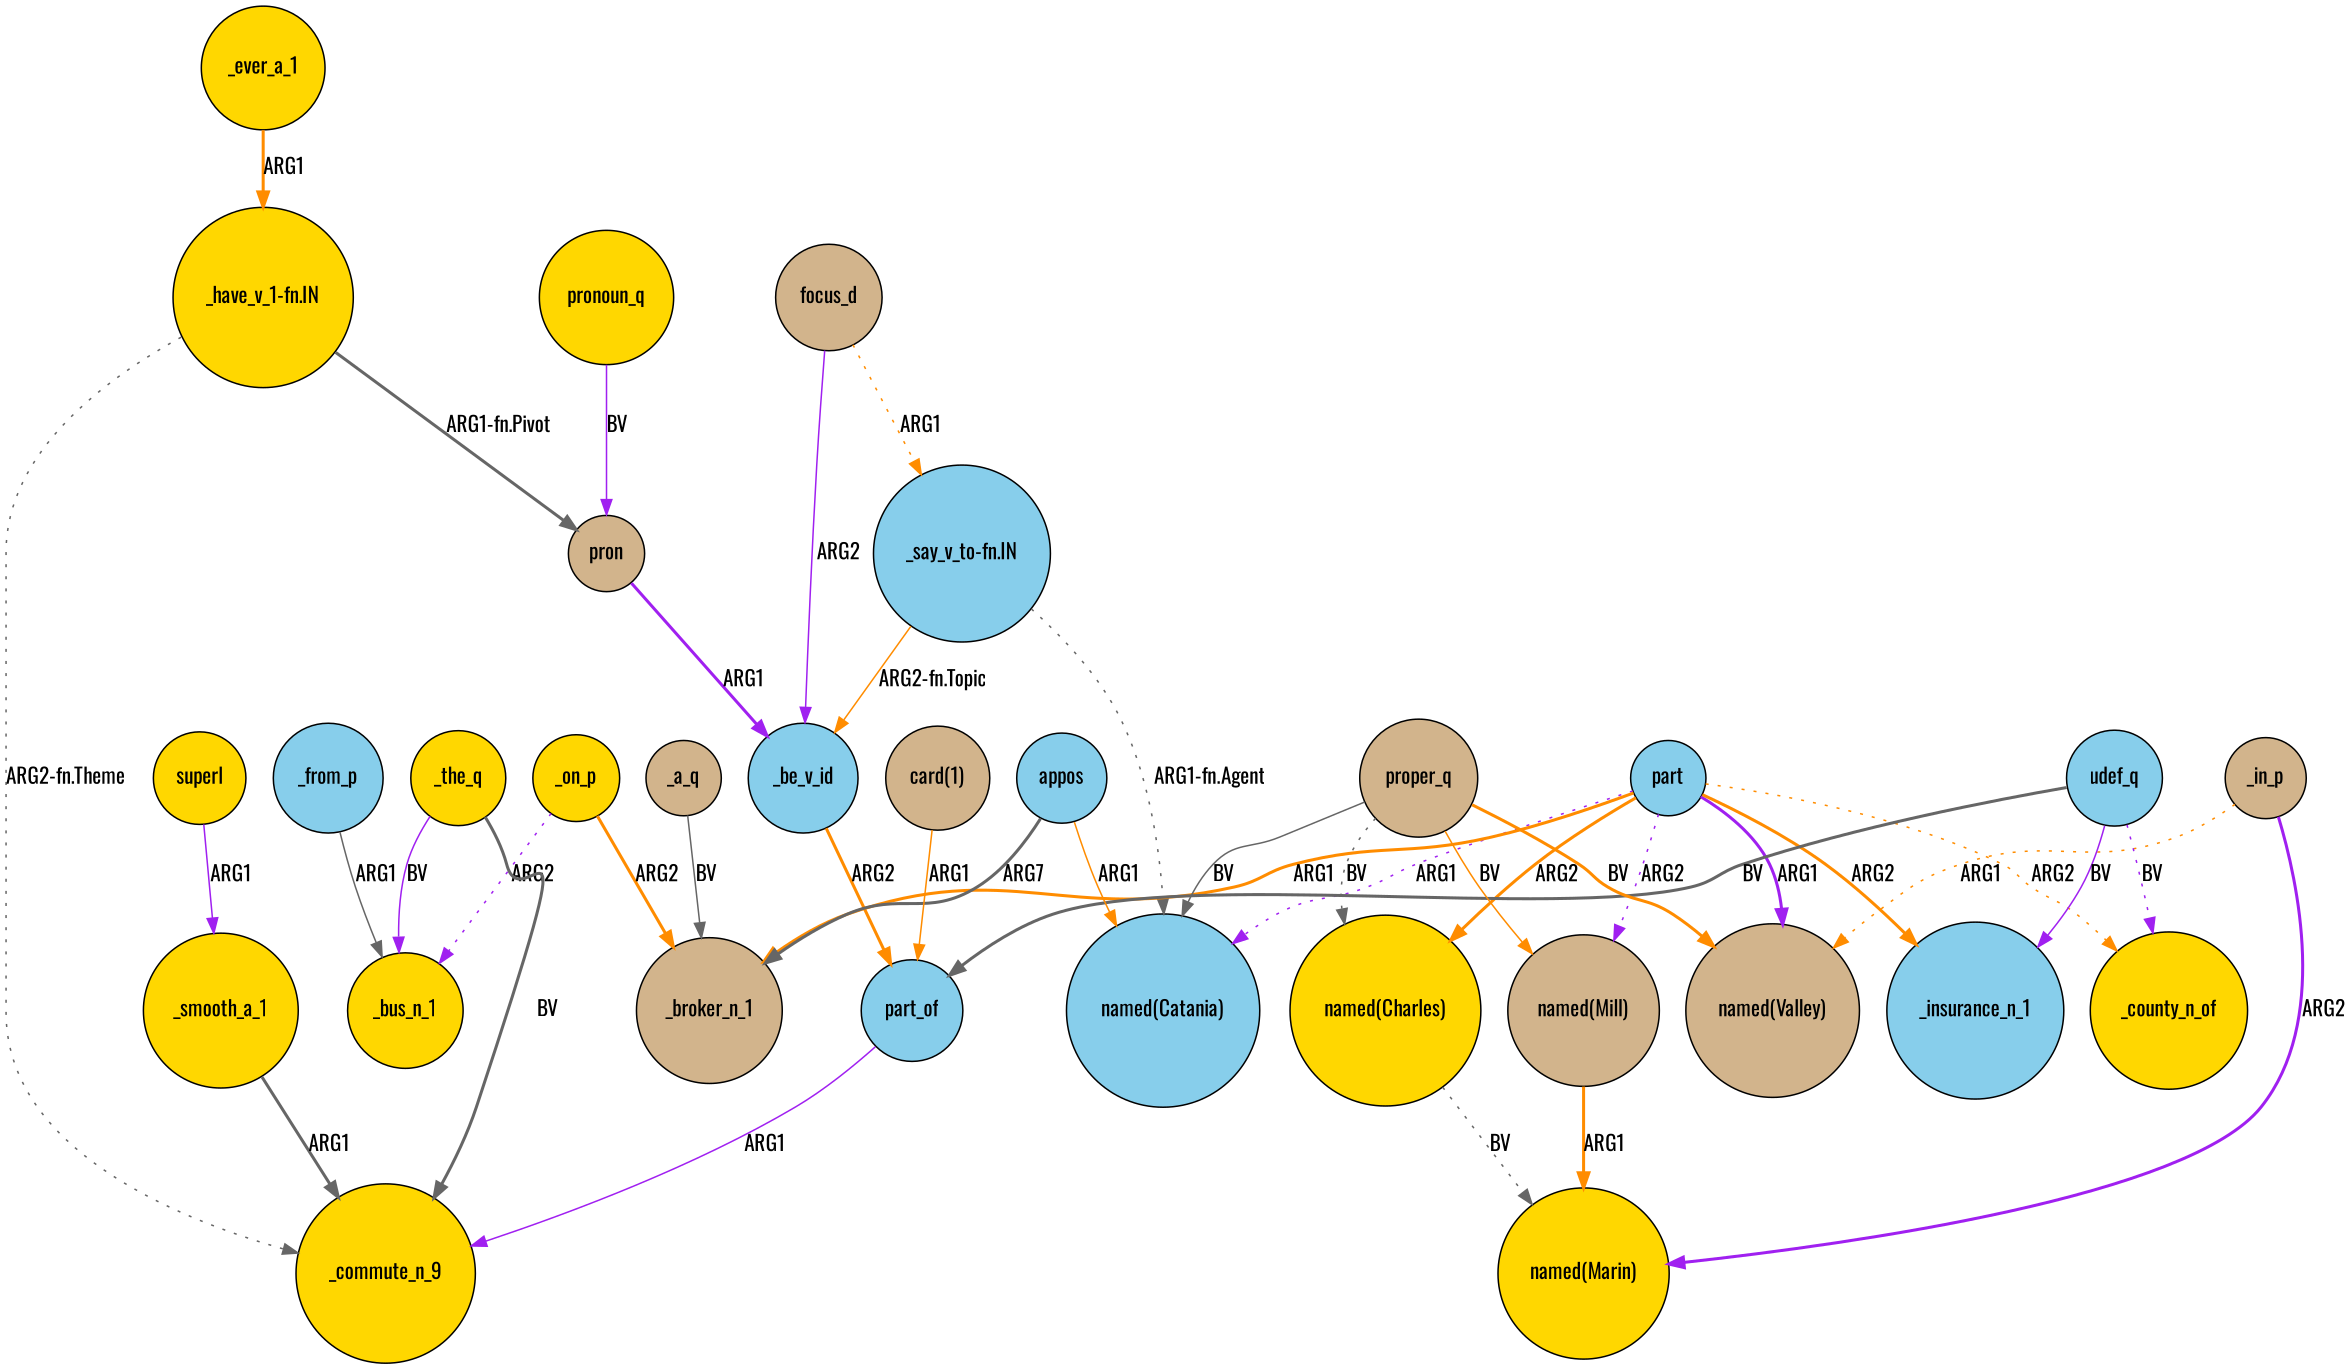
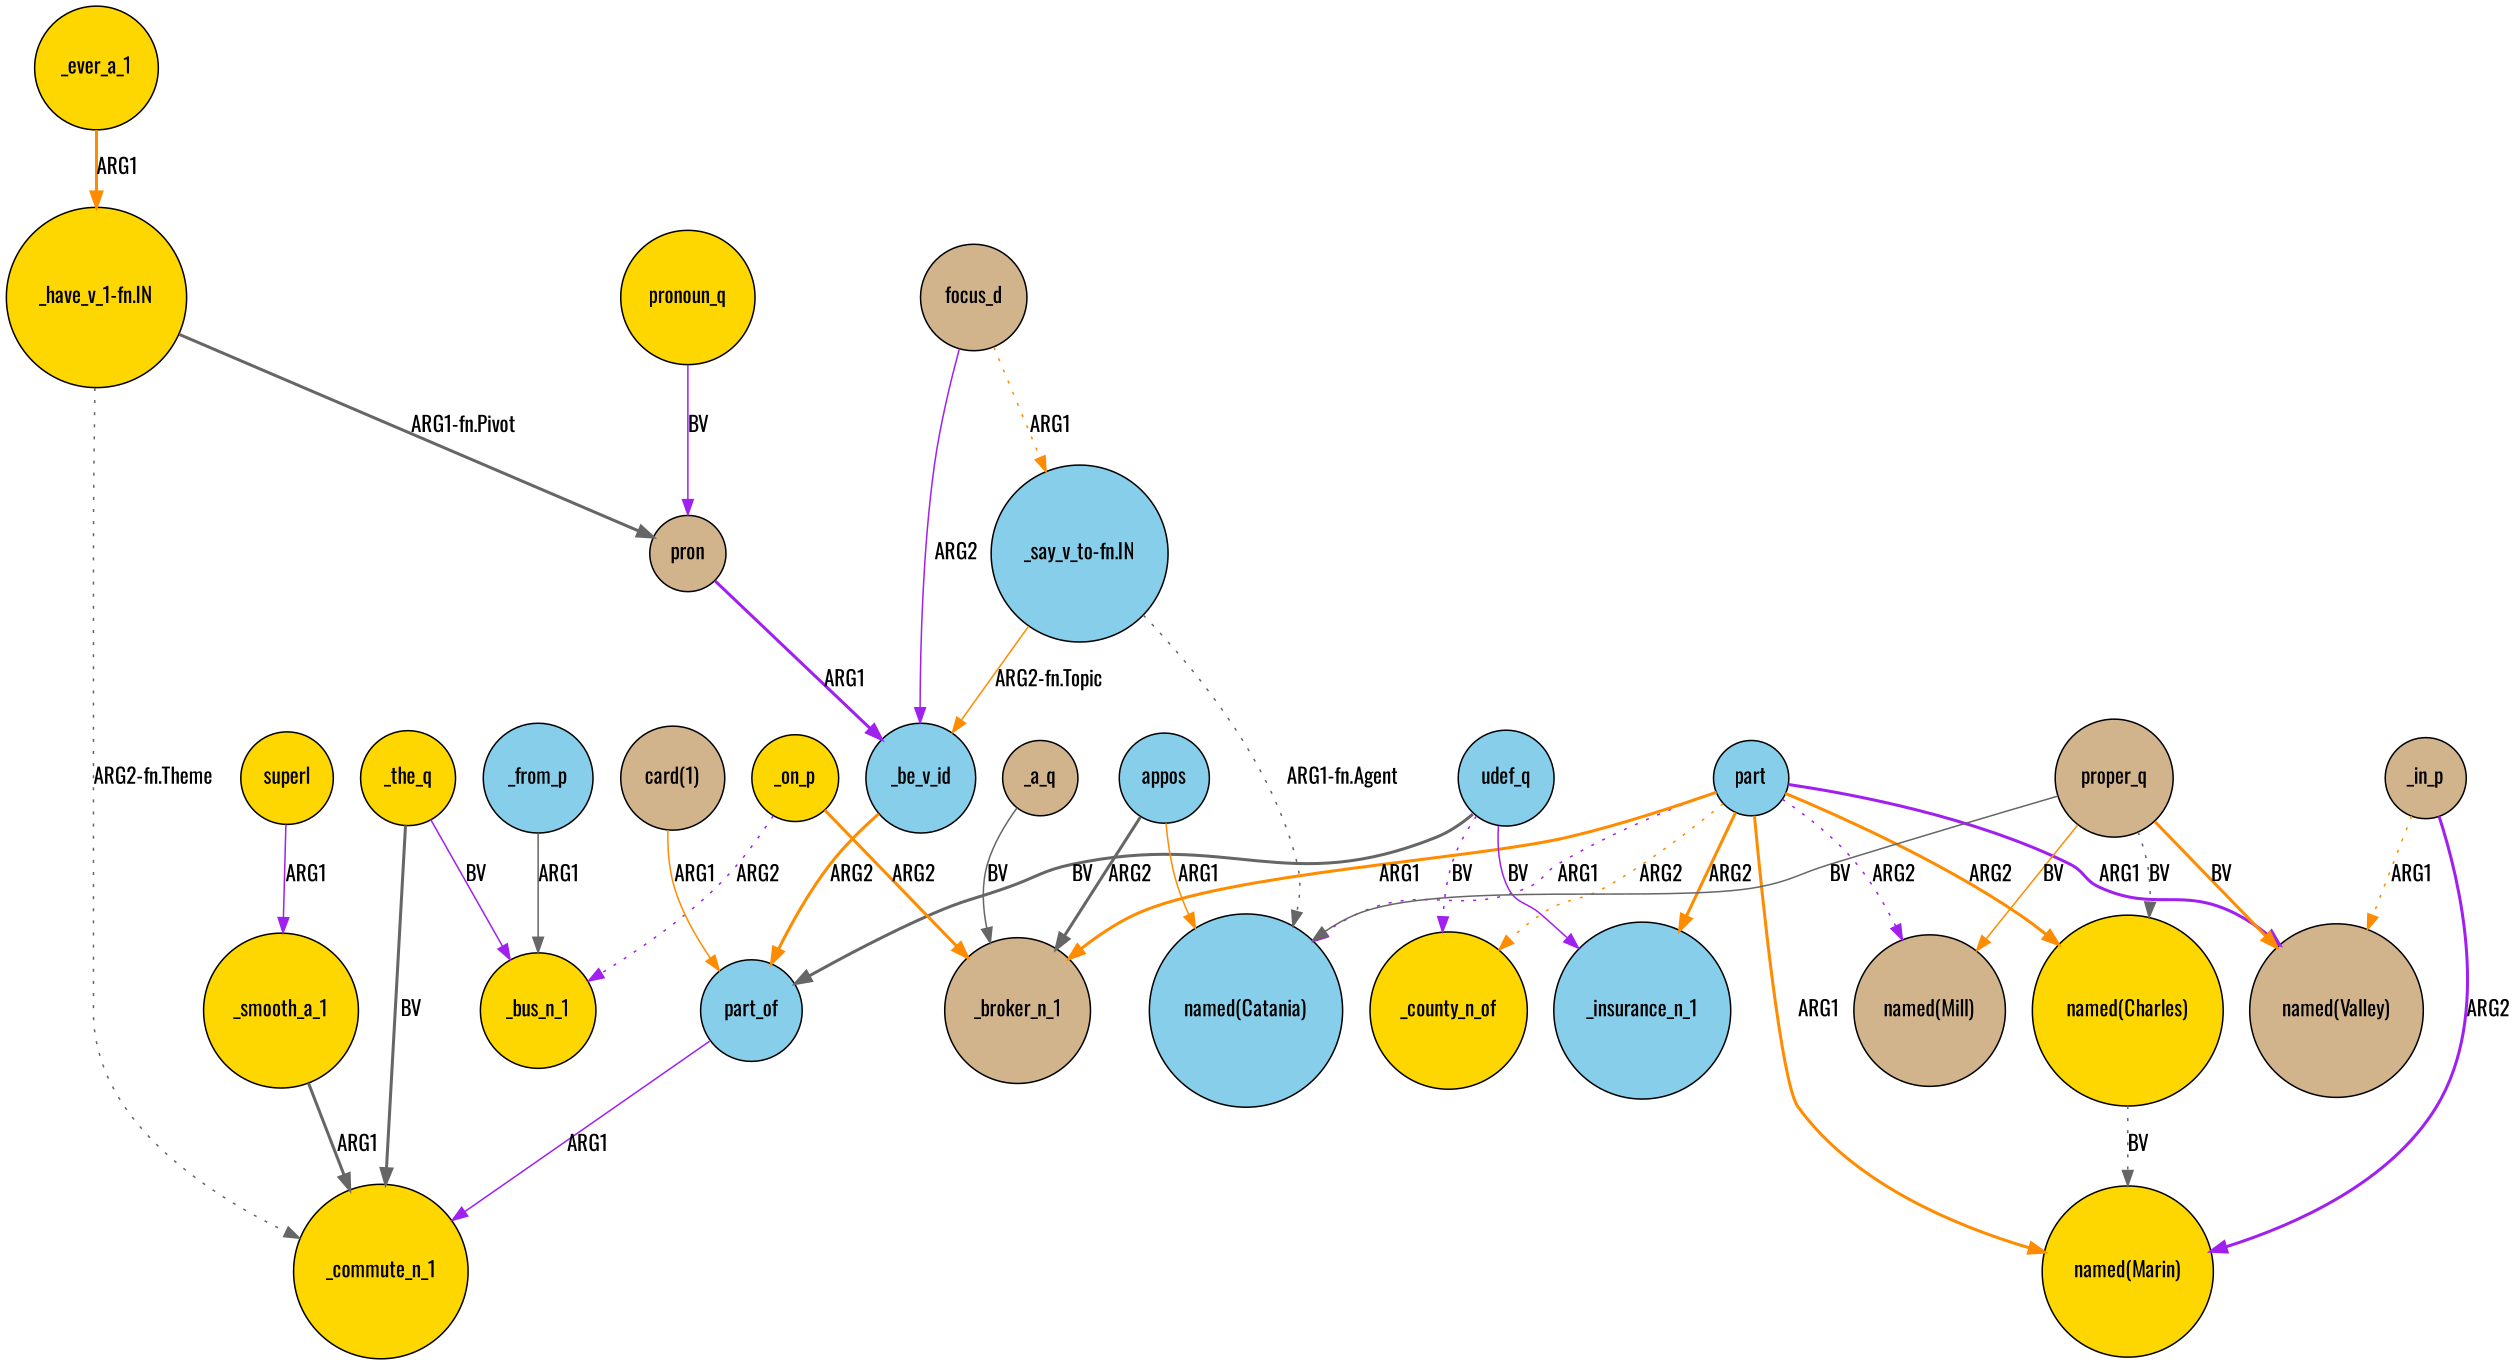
(1024, 876) -> (1130, 876)
(1584, 1130) -> (1794, 1098)
(386, 1274) -> (381, 1272)
